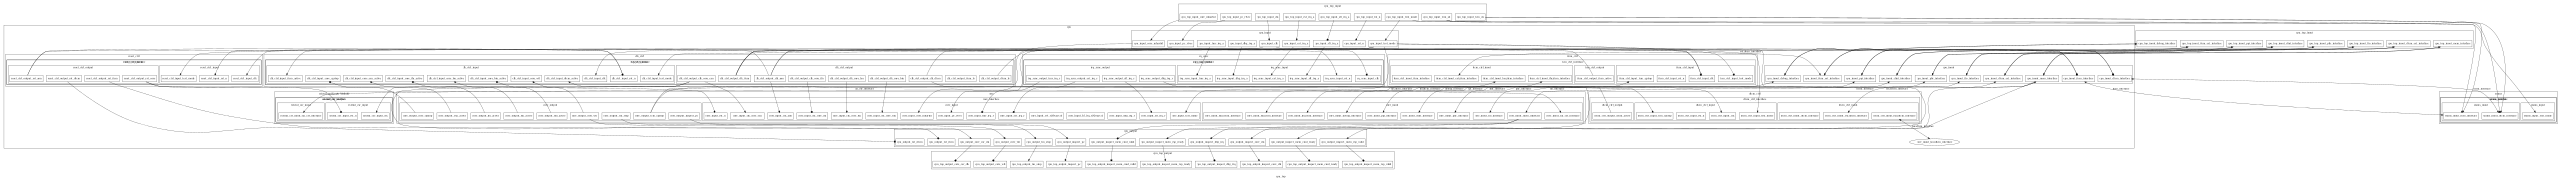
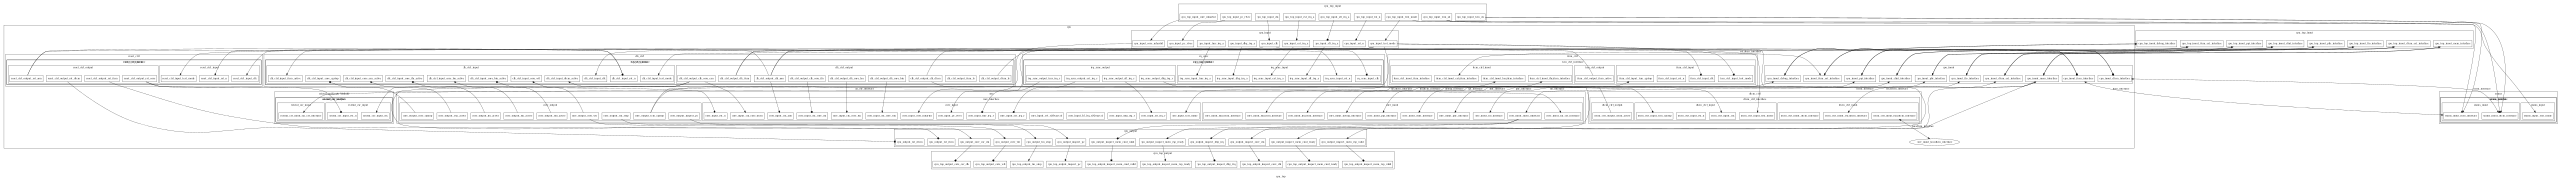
(1218, 49) -> (1218, 49)
(747, 116) -> (747, 116)
